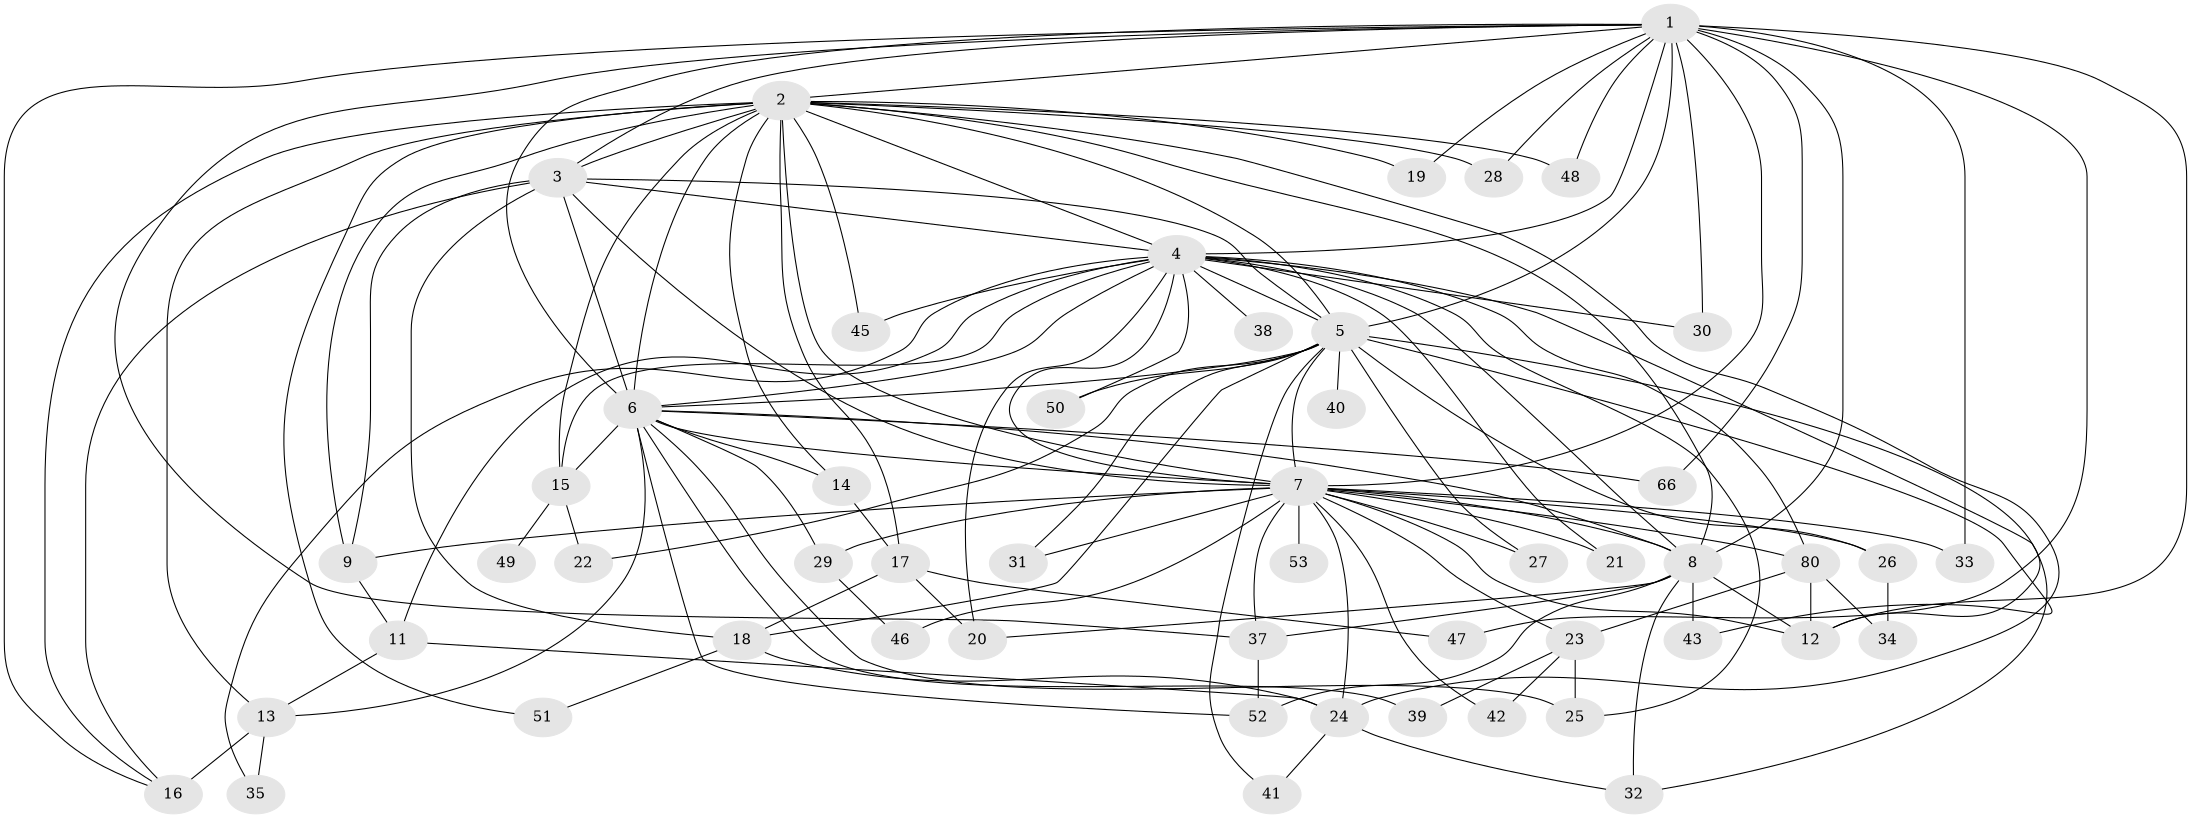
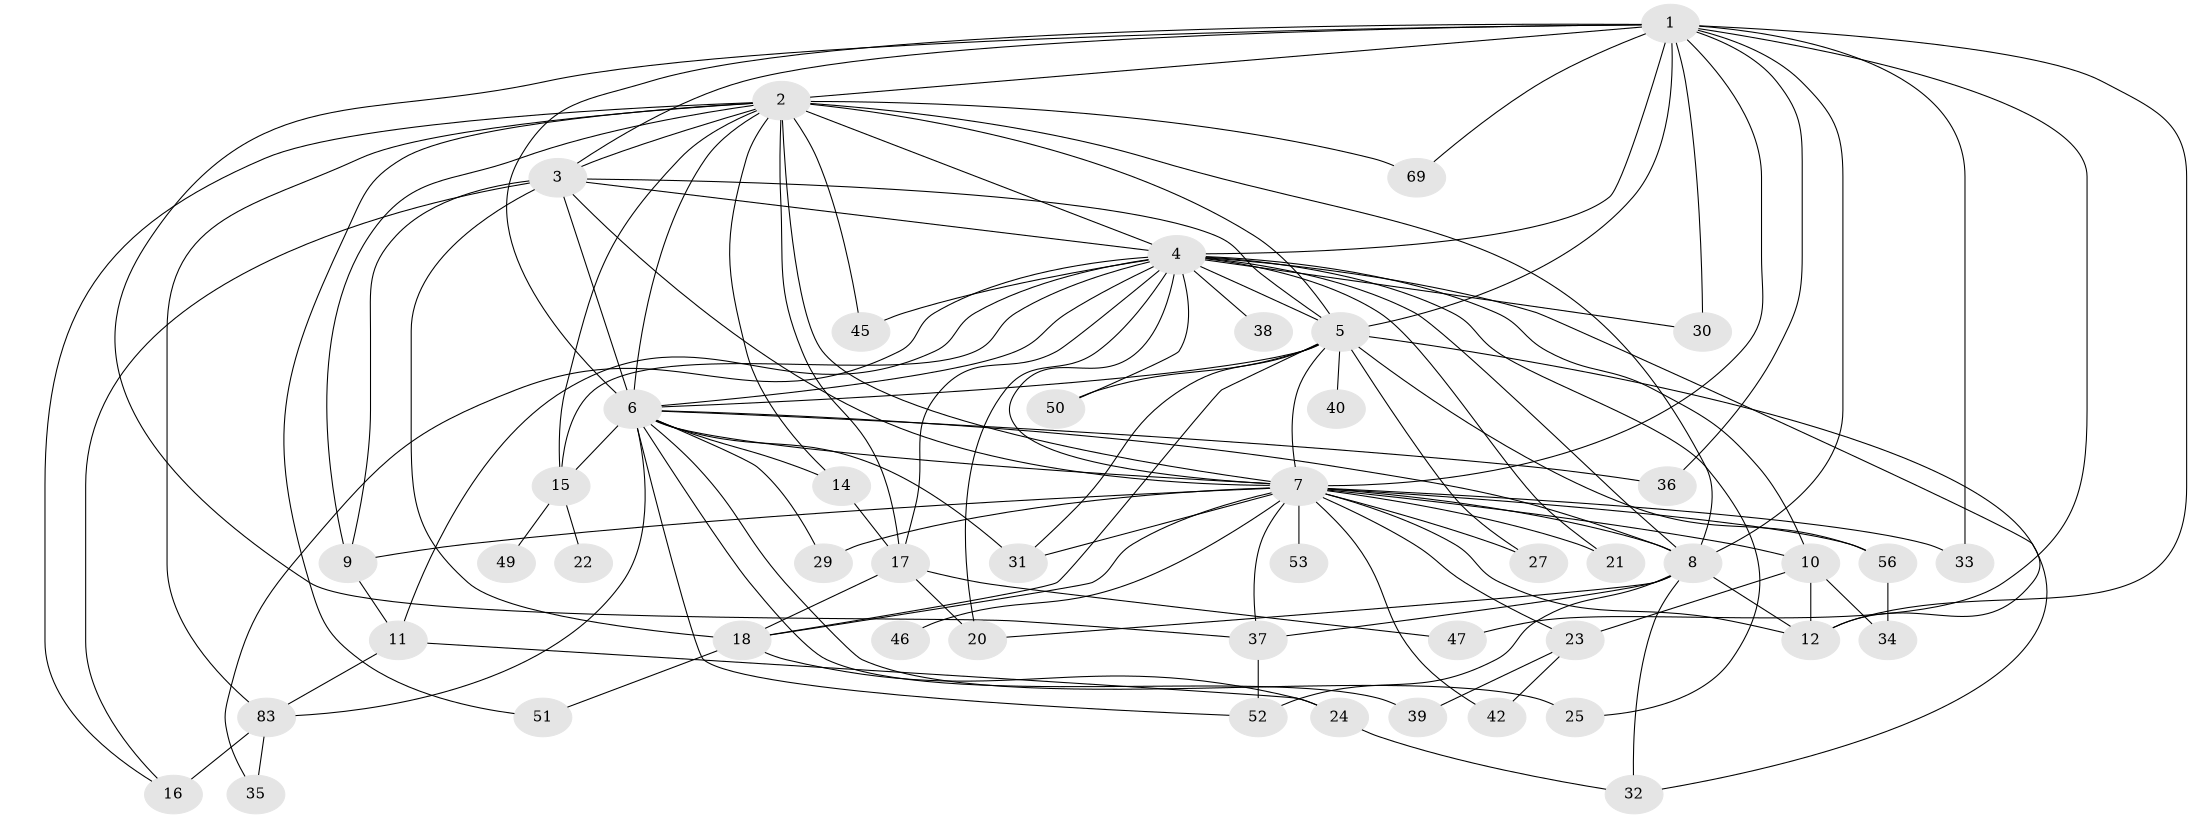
(456, 63) -> none
(1417, 178) -> (1417, 178)
(1494, 178) -> none
(1571, 178) -> none
none -> (1002, 365)
(1804, 404) -> none
none -> (868, 462)
(978, 481) -> none
(1667, 486) -> (1667, 486)
(1811, 563) -> (1811, 563)
(1888, 563) -> (1888, 563)
(1347, 597) -> (1072, 587)
(862, 602) -> none
(1693, 640) -> none
(1575, 686) -> none
(267, 717) -> (267, 717)
(1272, 795) -> none
